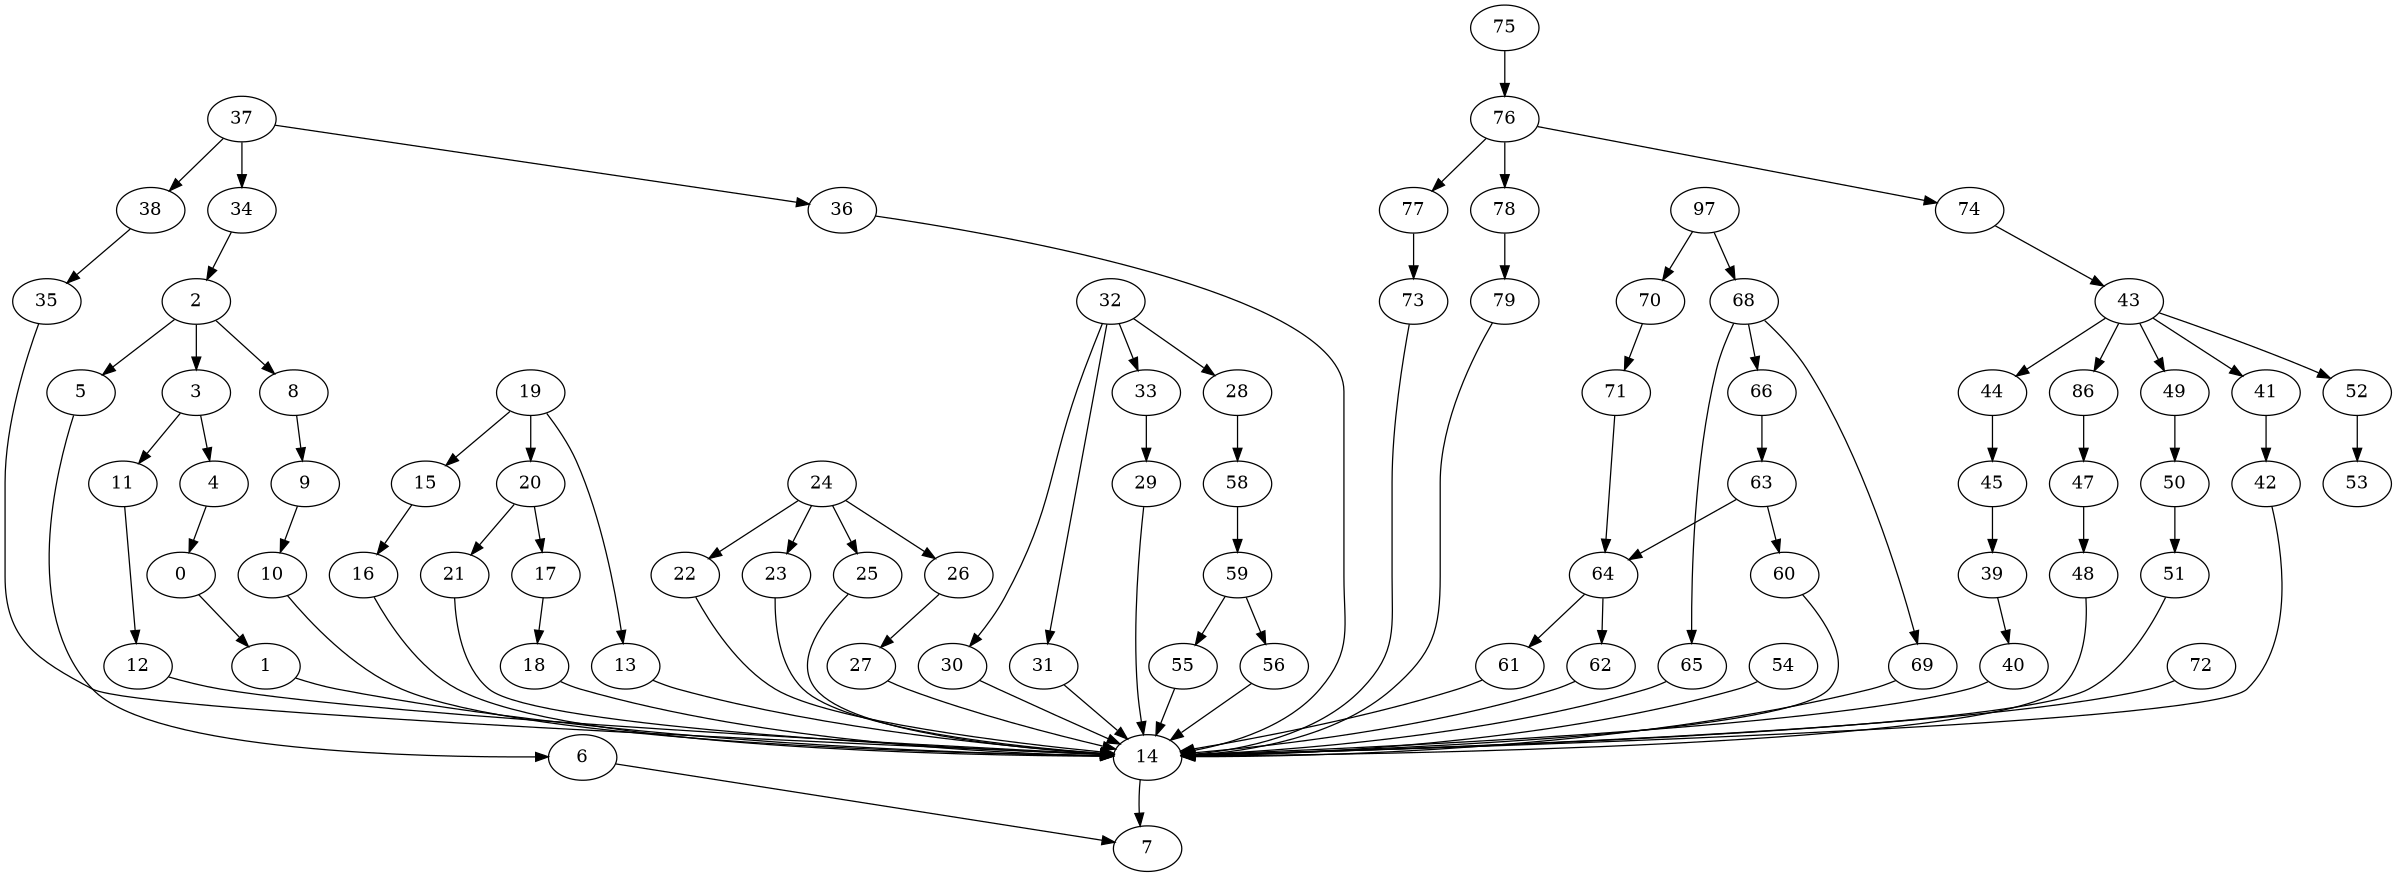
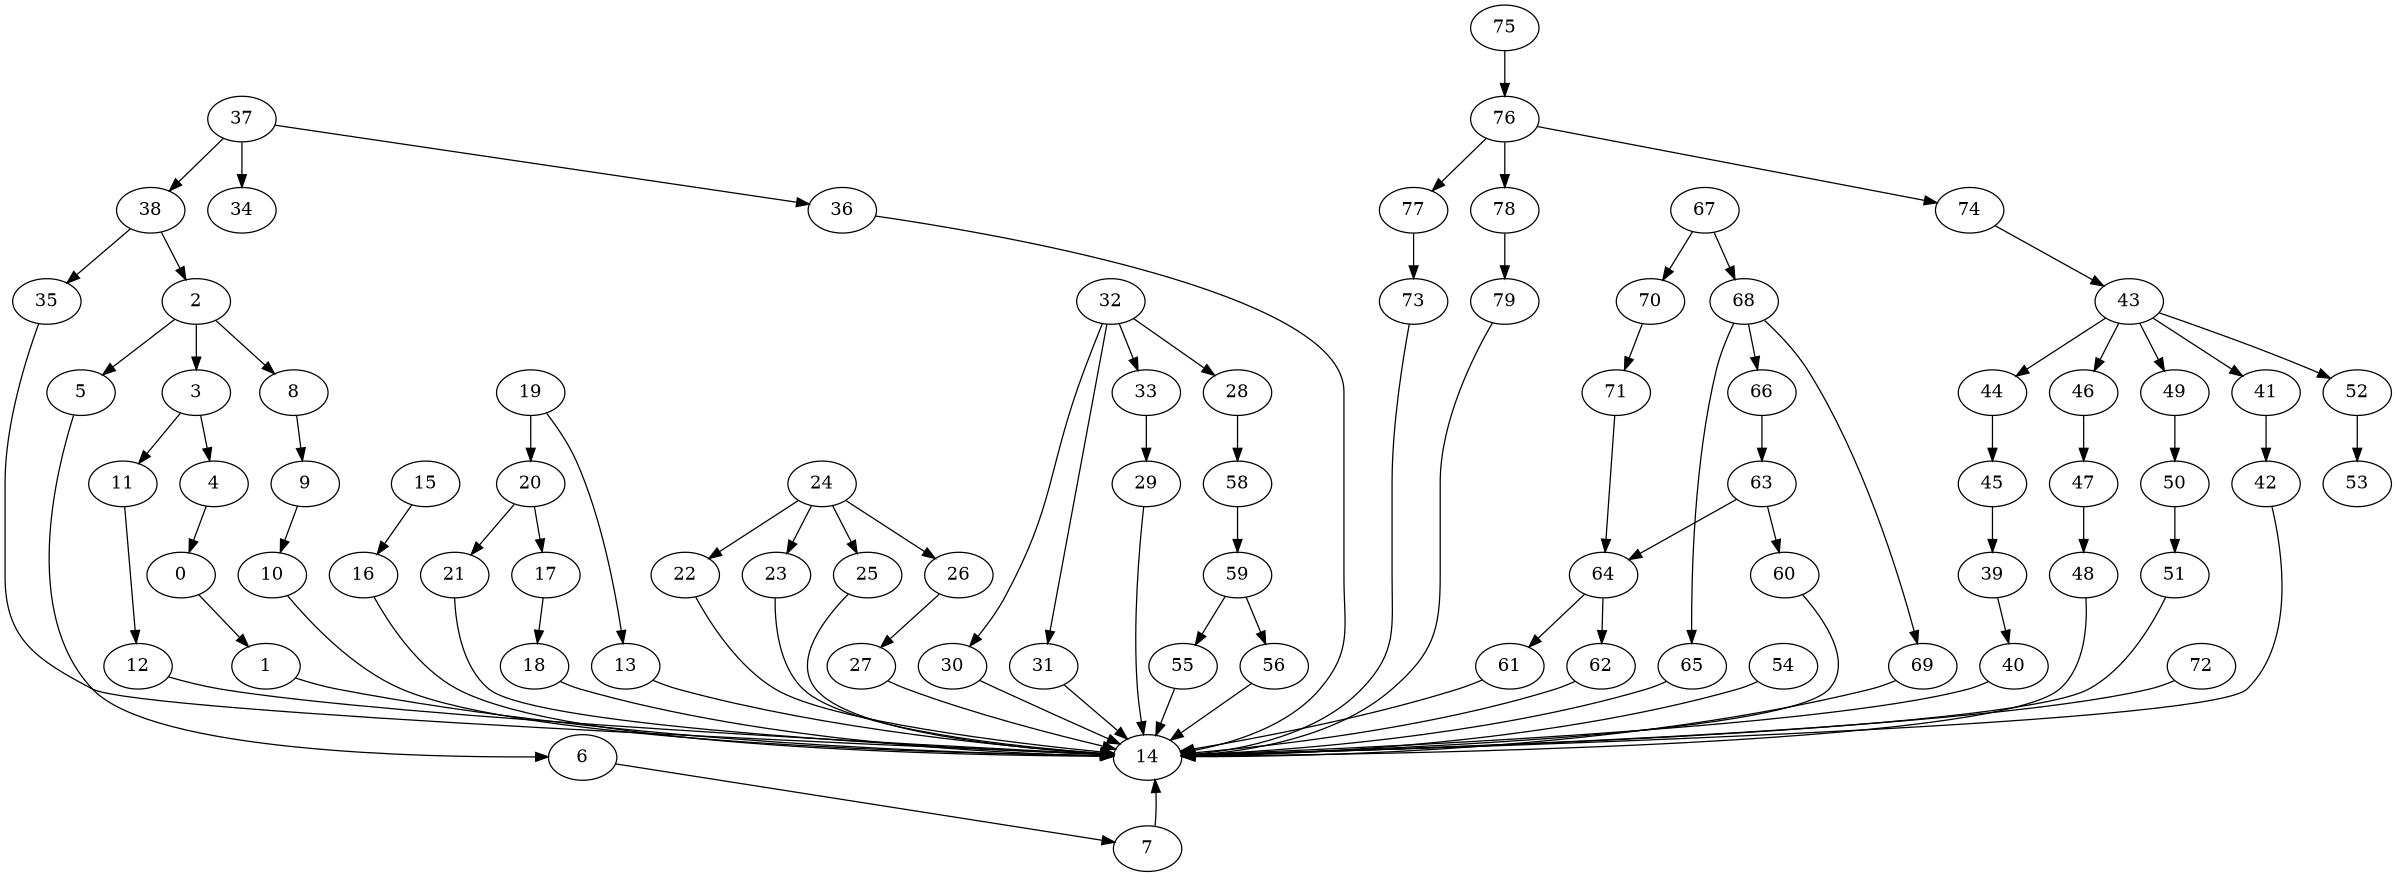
(1705, 210) -> (1705, 210)
(222, 250) -> (171, 250)
(2084, 393) -> (2084, 393)
(483, 434) -> none
(1139, 796) -> (1156, 809)
